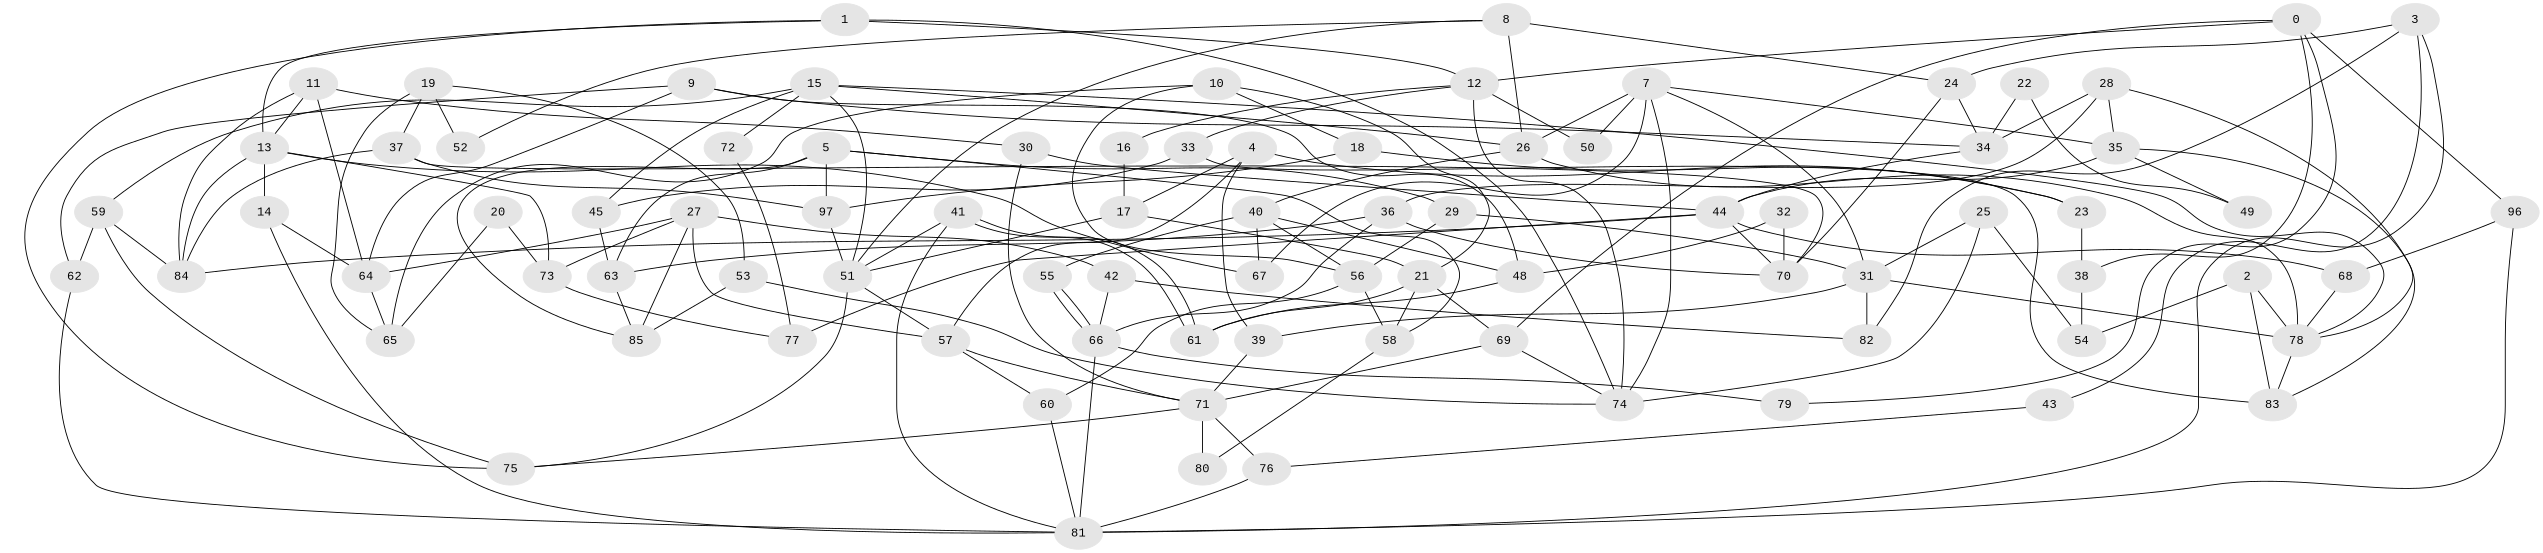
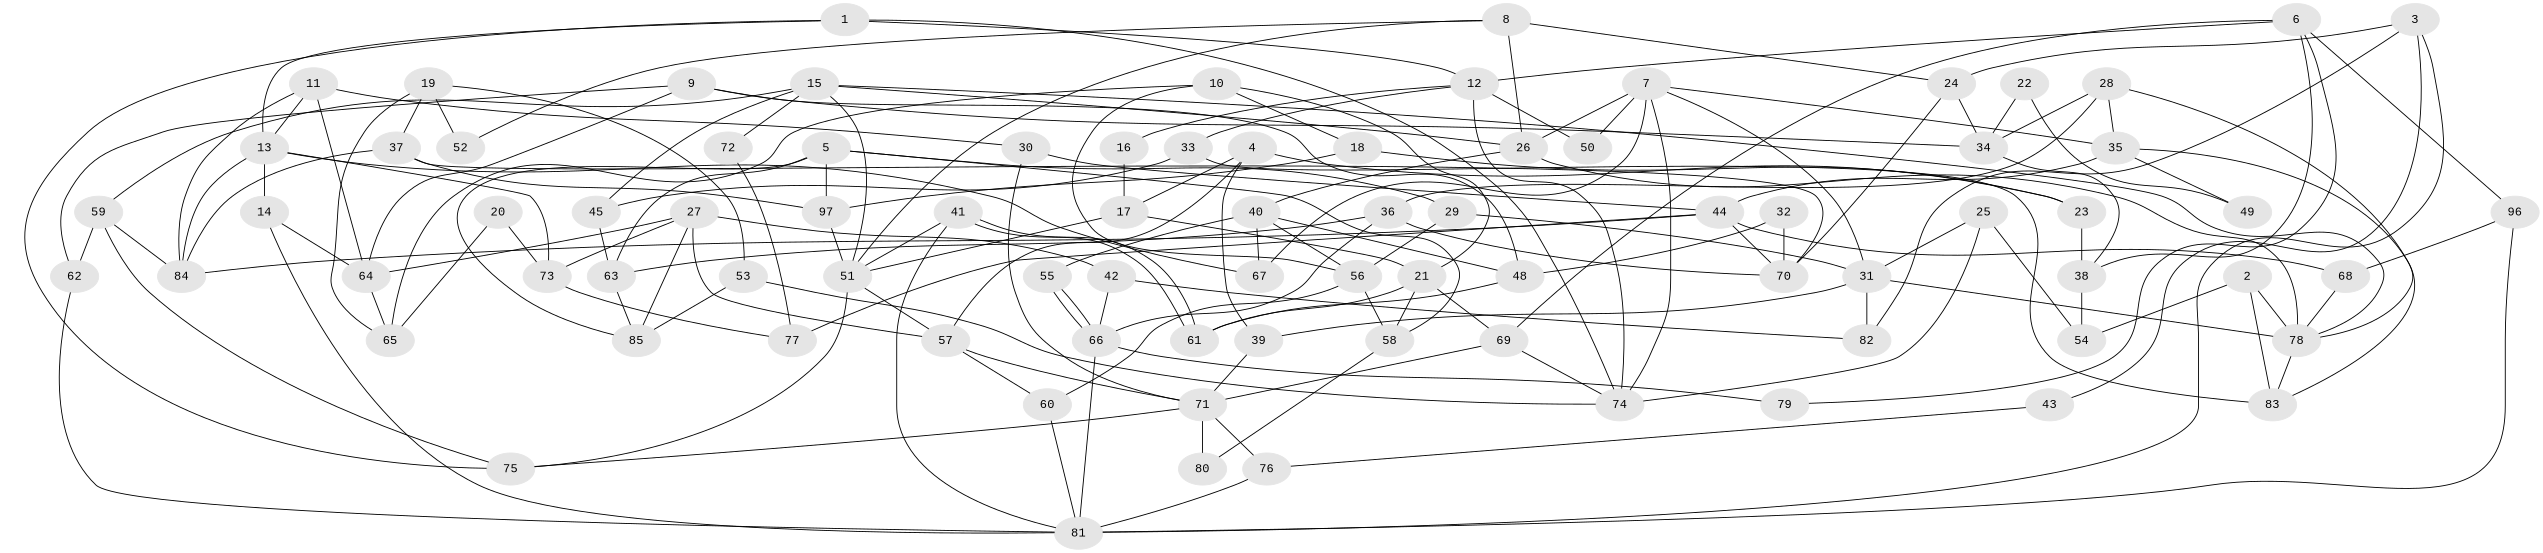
(2297, 20) -> (2297, 20)
(1831, 175) -> (2118, 206)
